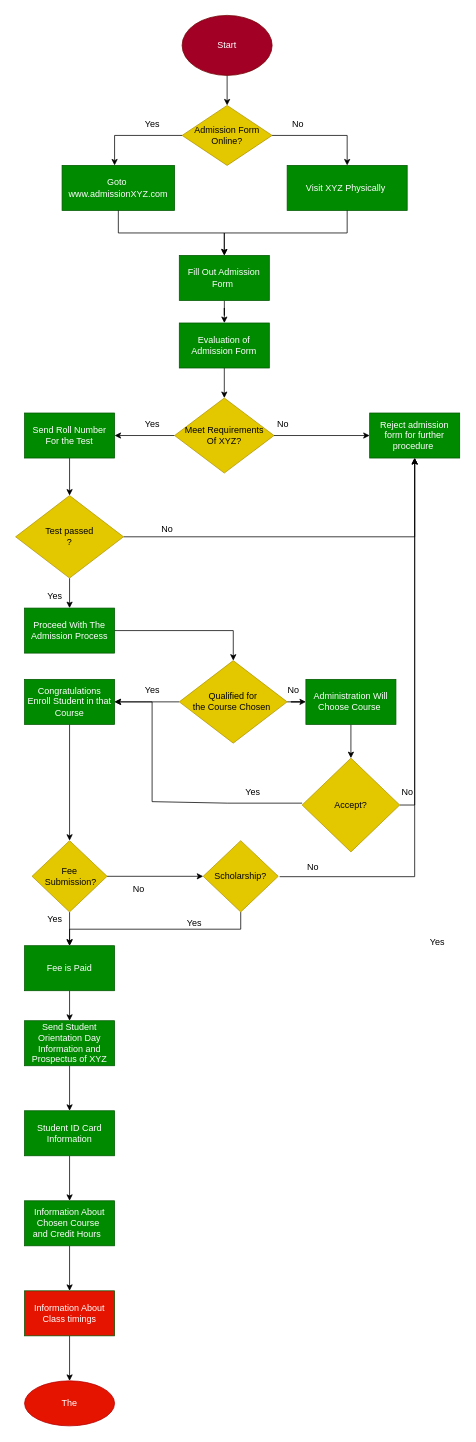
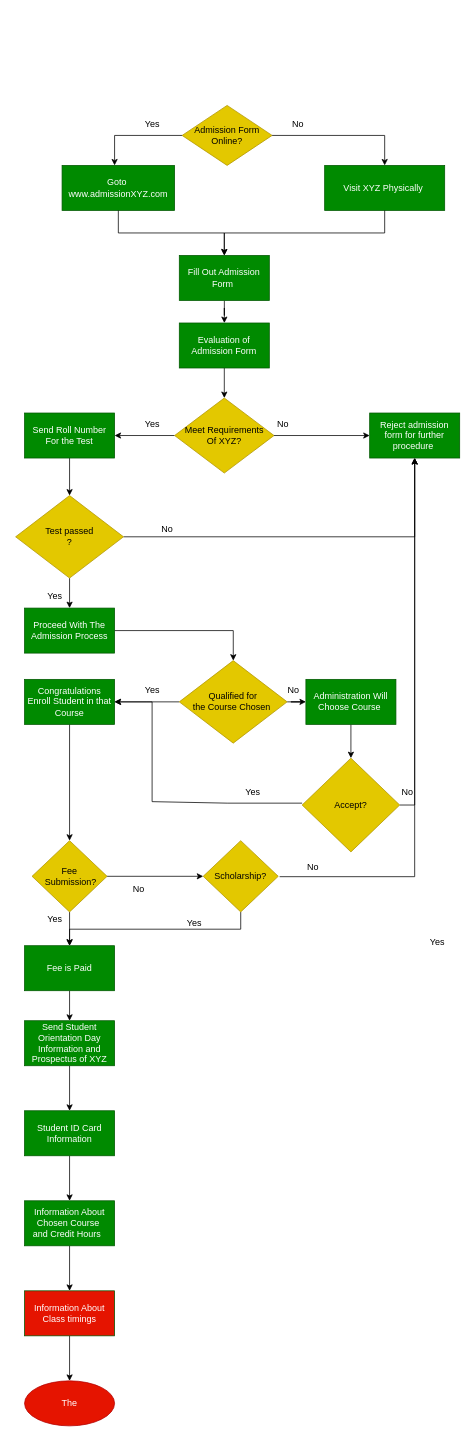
(227, 45) -> none
(227, 99) -> none
(347, 188) -> (384, 188)
